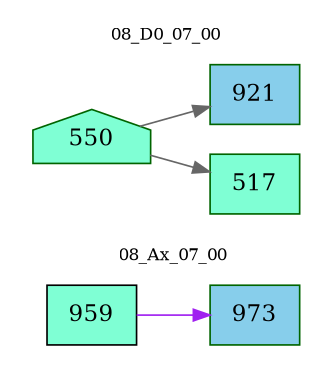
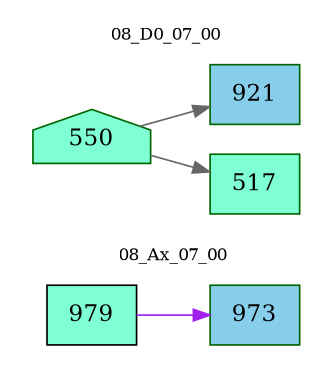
(92, 315) -> (92, 315)
